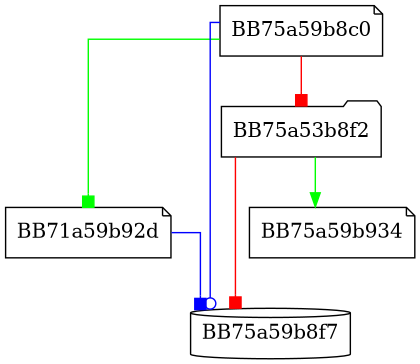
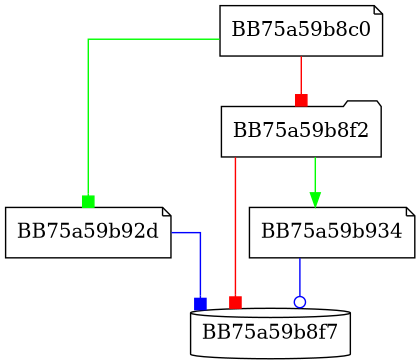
(301, 132) -> (301, 132)
(210, 155) -> (300, 277)
(88, 233) -> (88, 233)
